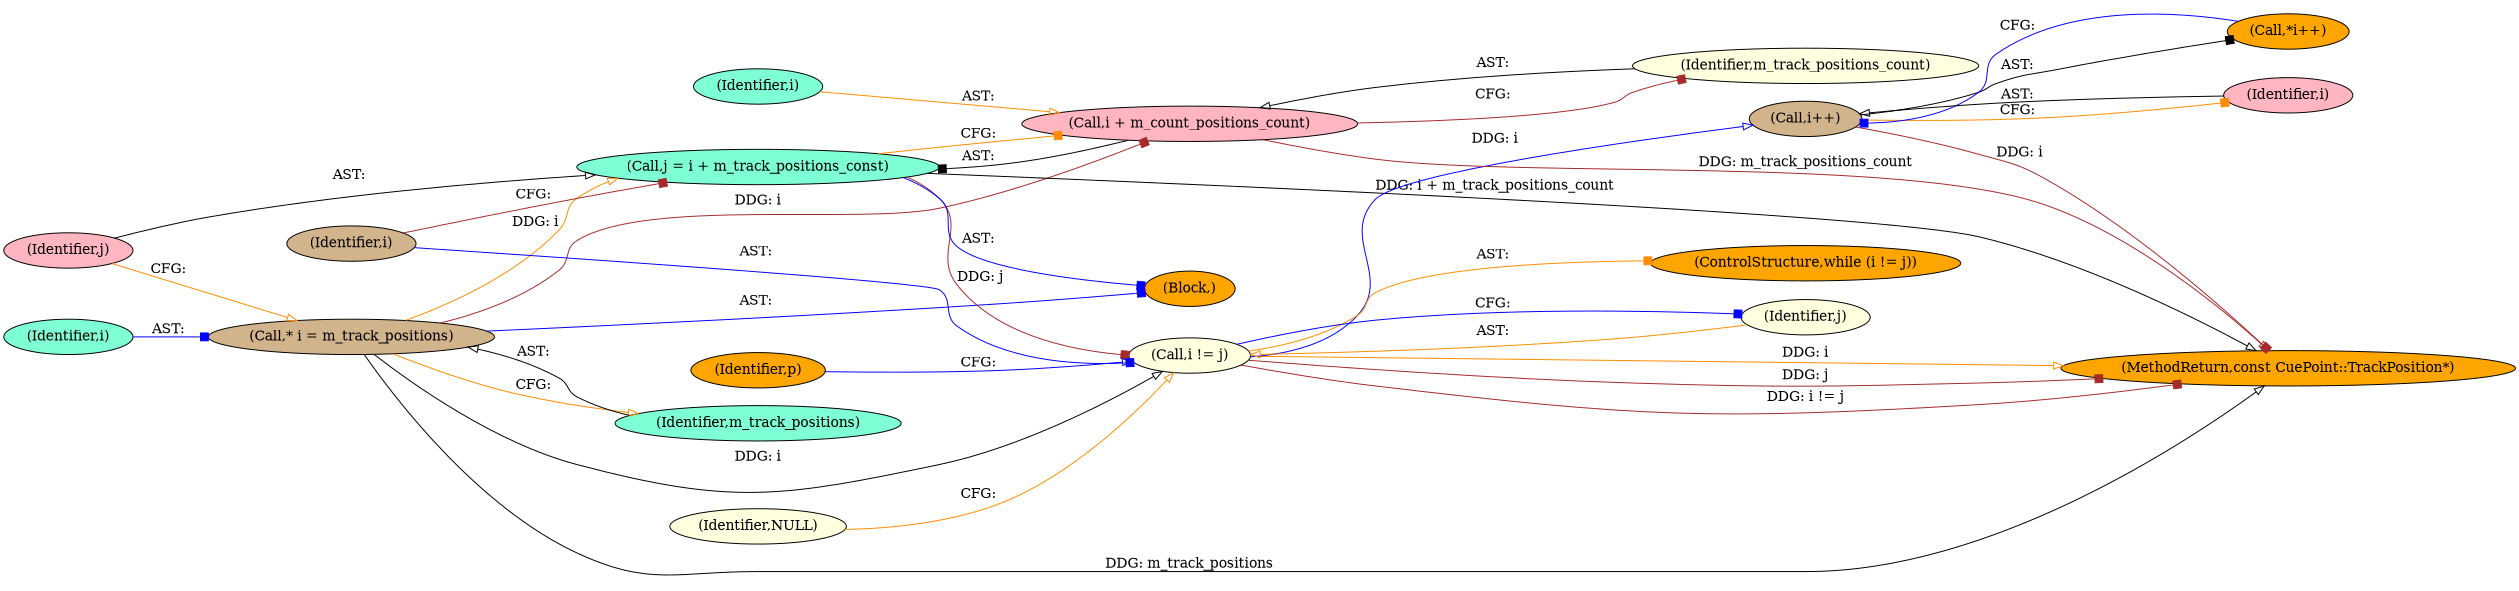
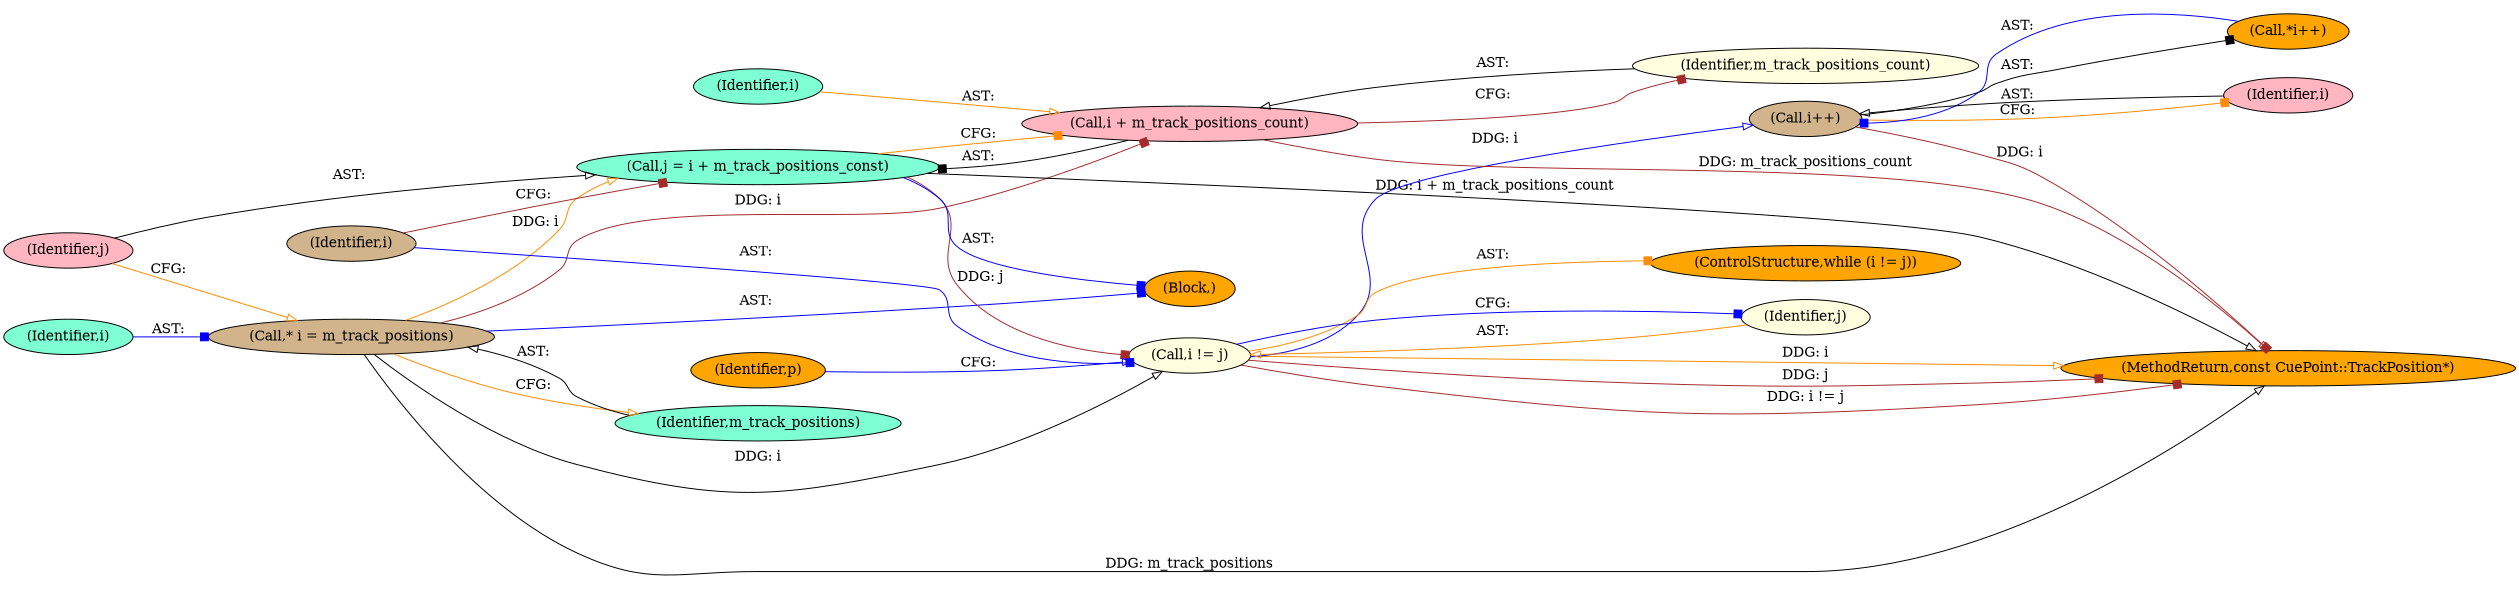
(2020, 26) -> (2020, 26)
(1190, 124) -> (1190, 124)
(758, 526) -> none
